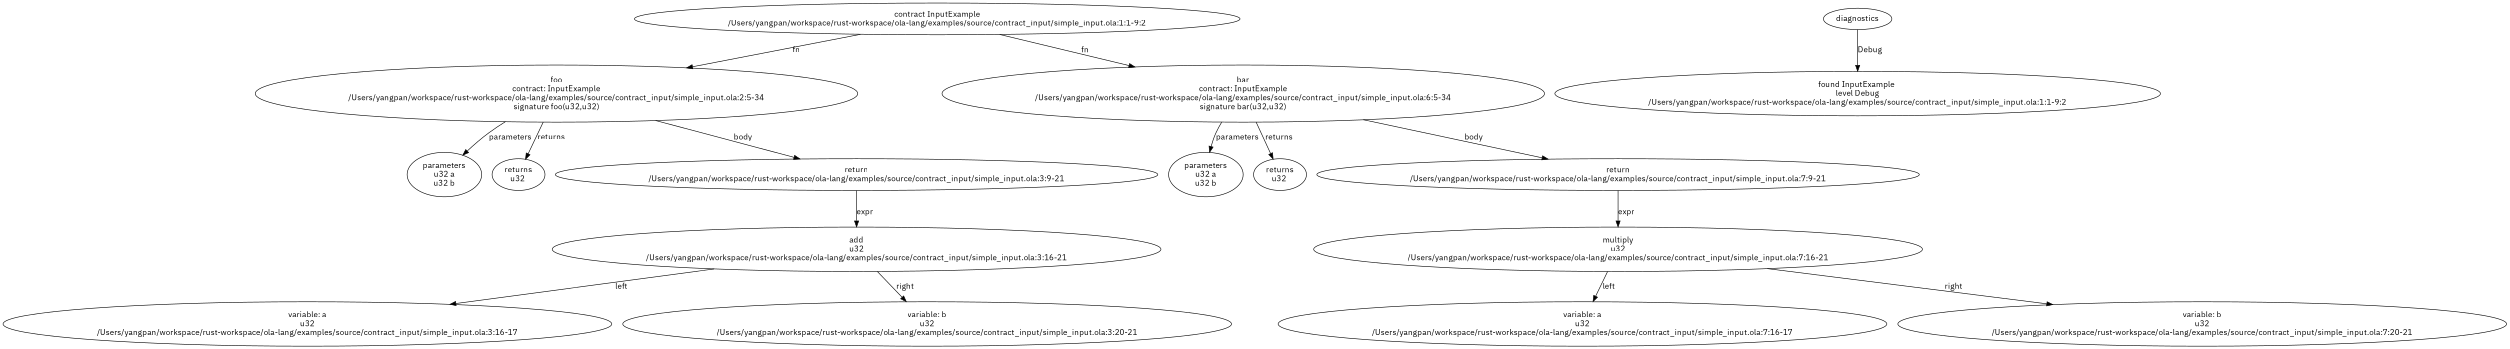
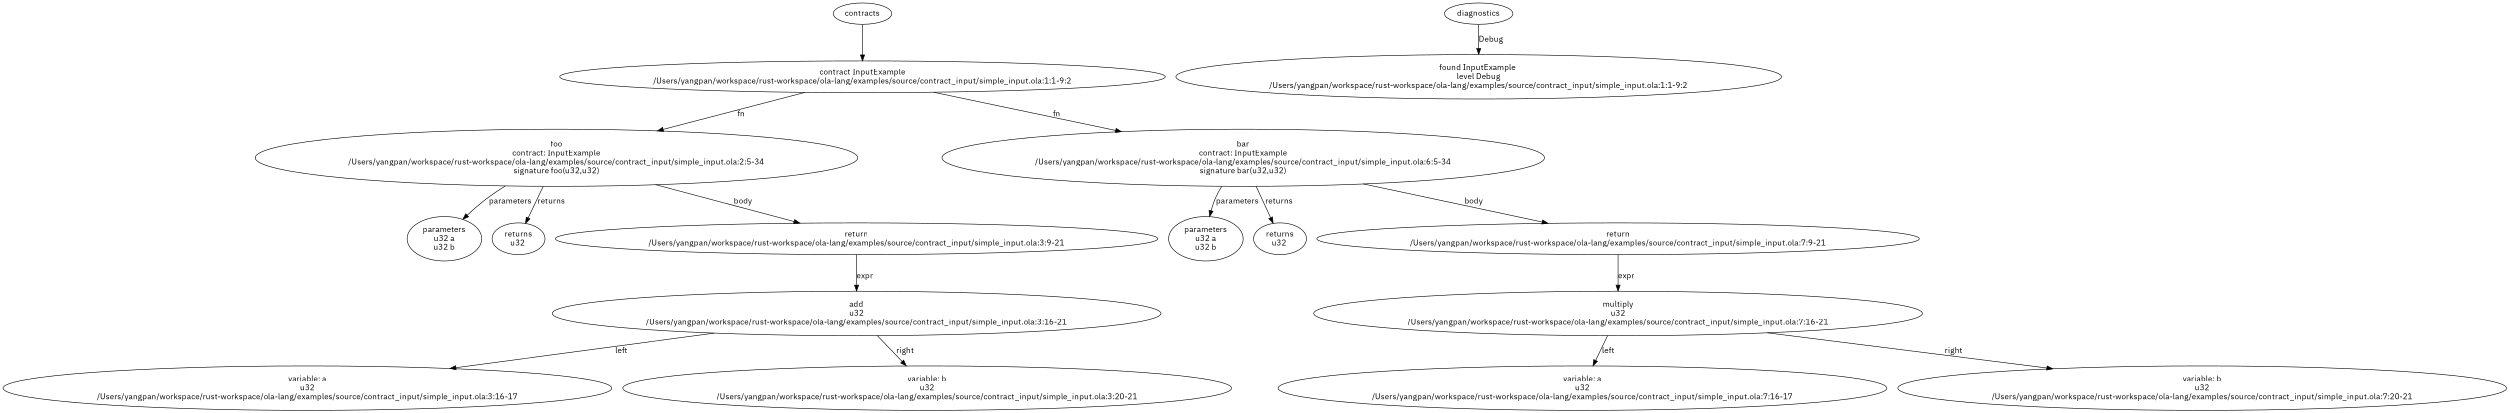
none -> (863, 14)
